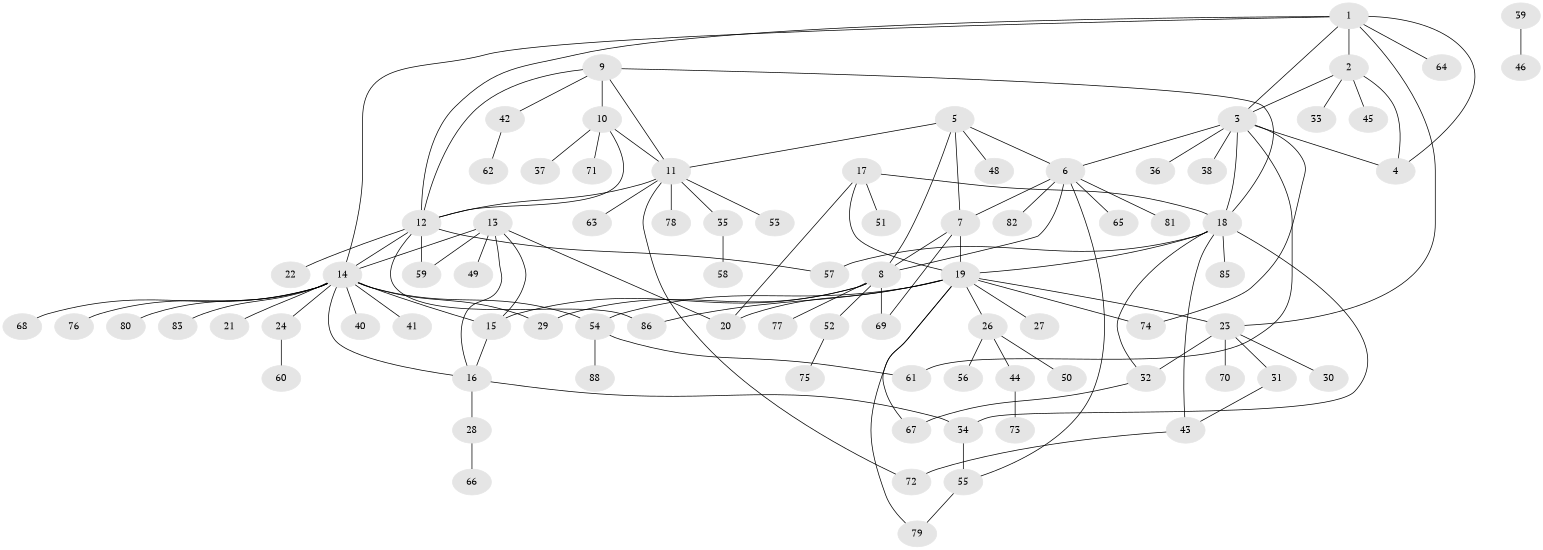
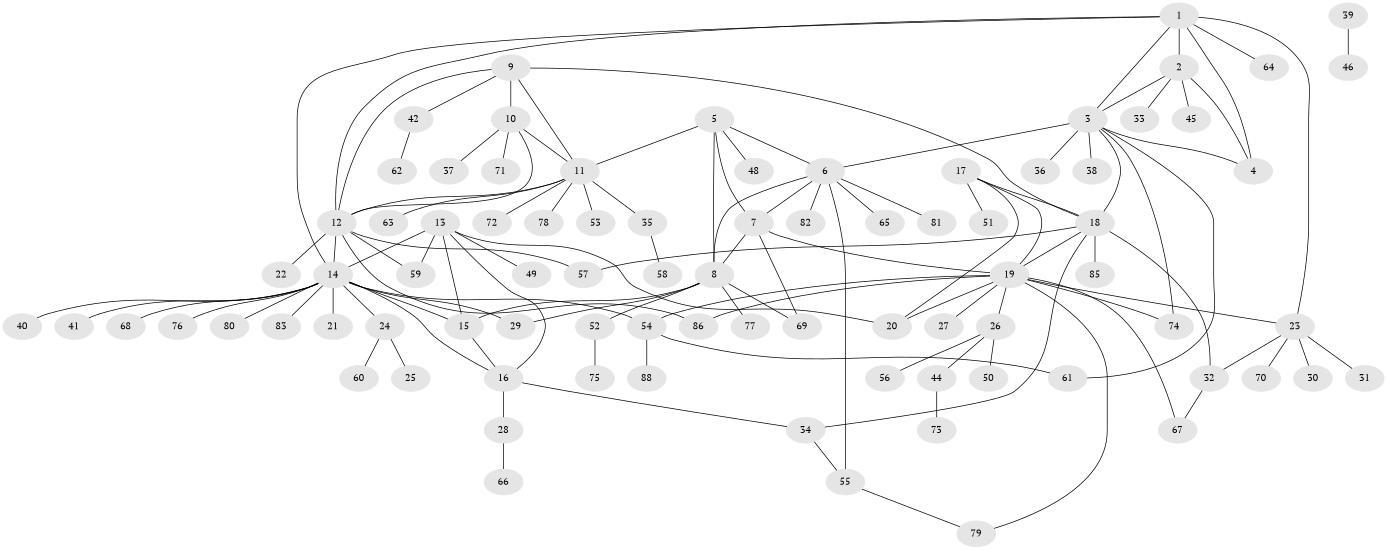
none -> (411, 378)
(1186, 430) -> none
